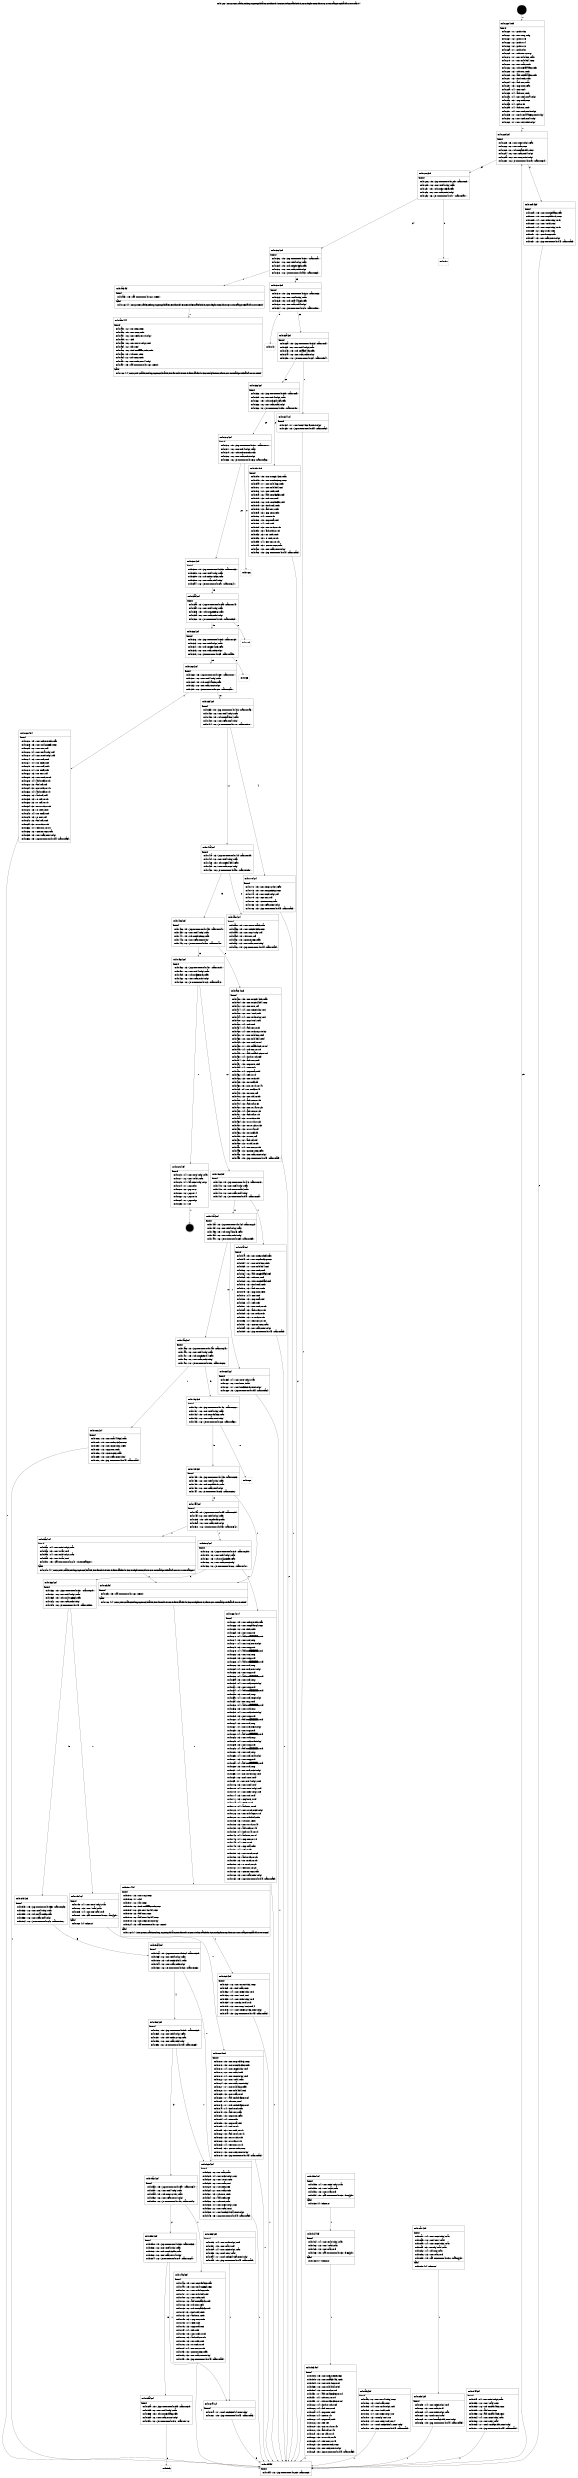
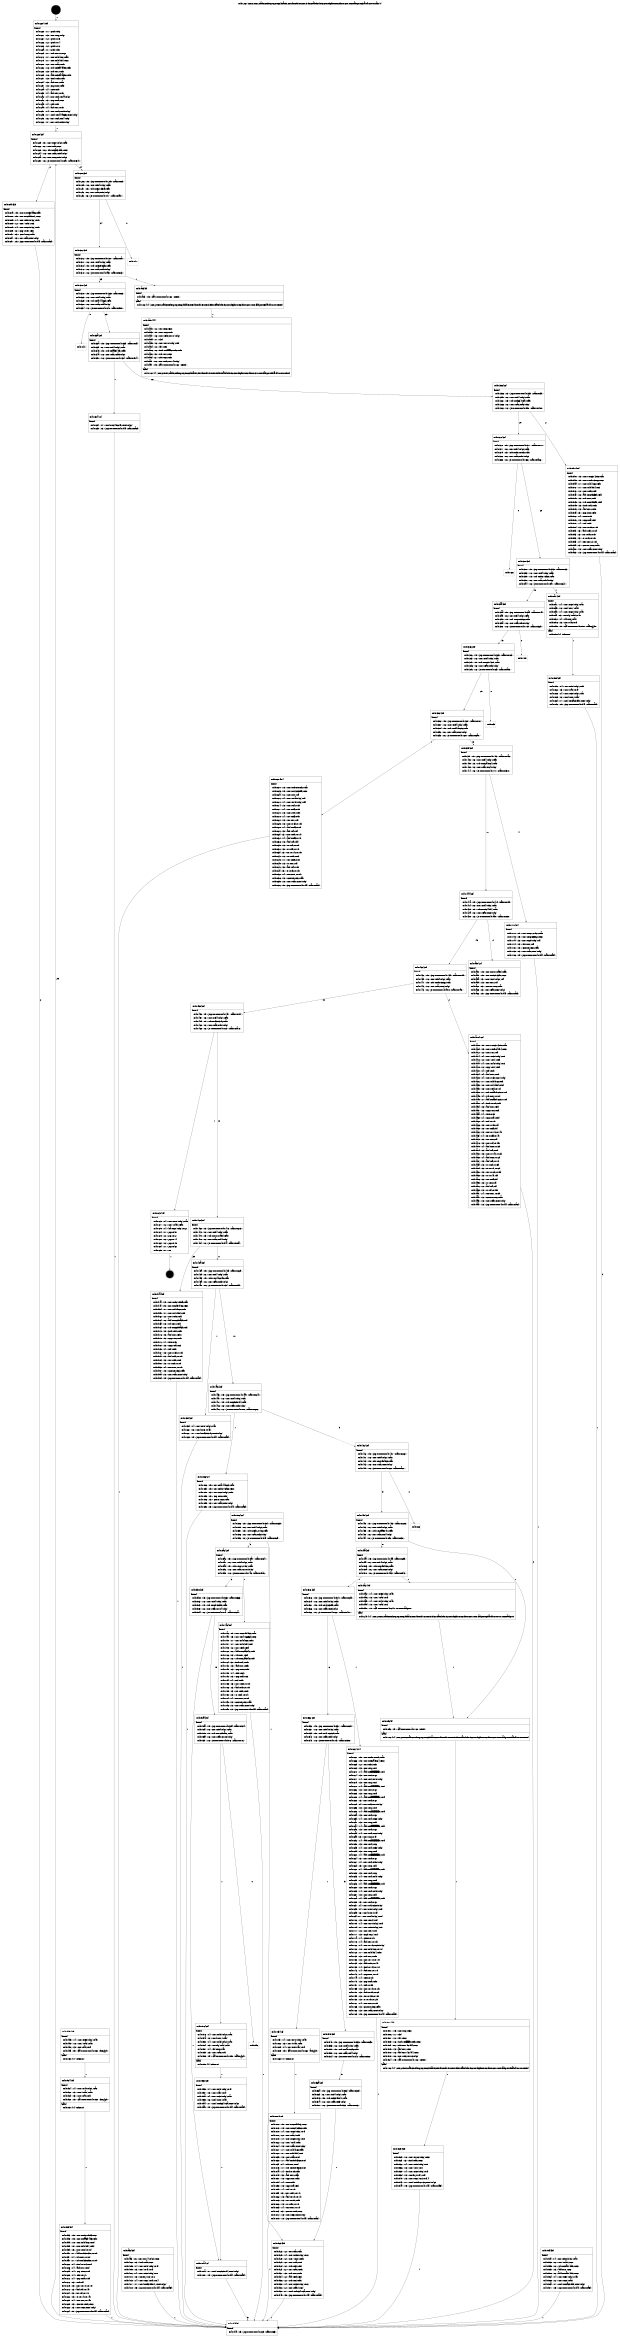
none -> (555, 590)
(258, 1210) -> (193, 1257)
(175, 1995) -> none
none -> (221, 2046)
